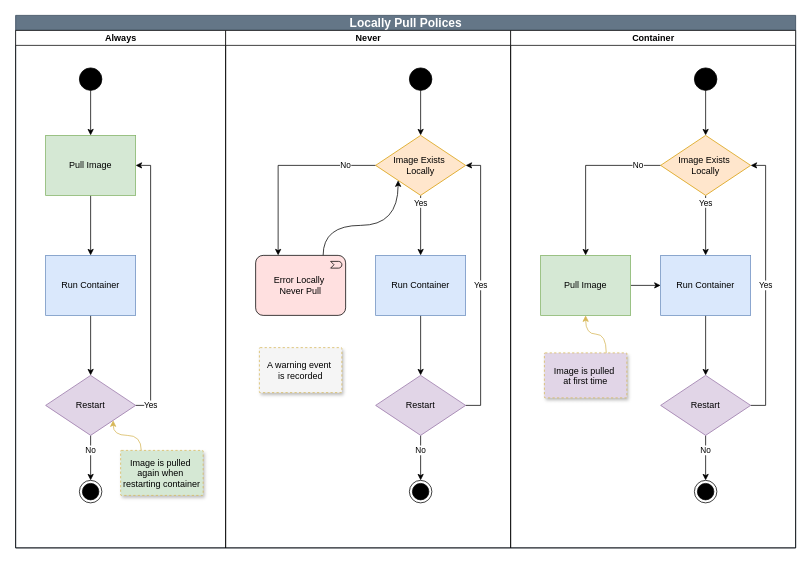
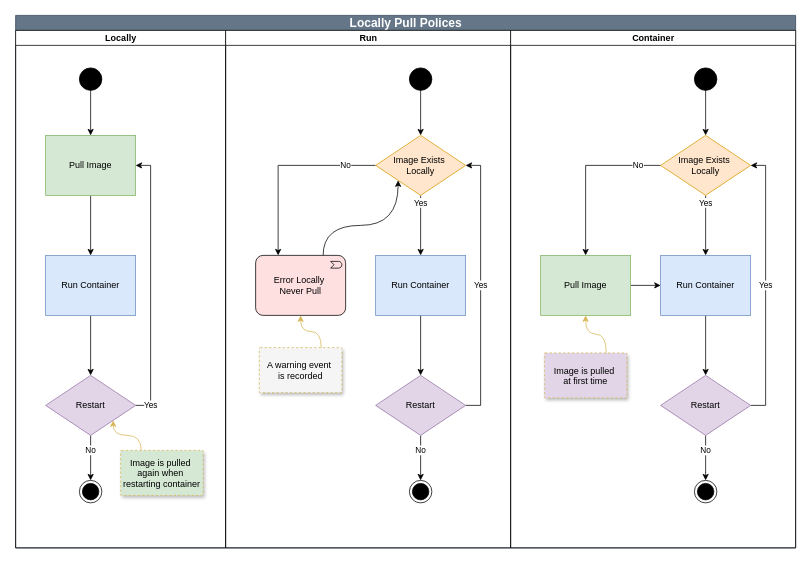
(121, 38) -> (121, 38)
(368, 38) -> (368, 38)
none -> (313, 332)
